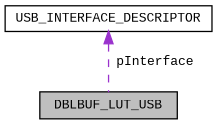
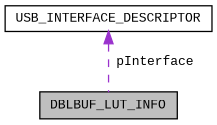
(109, 105) -> (109, 105)
